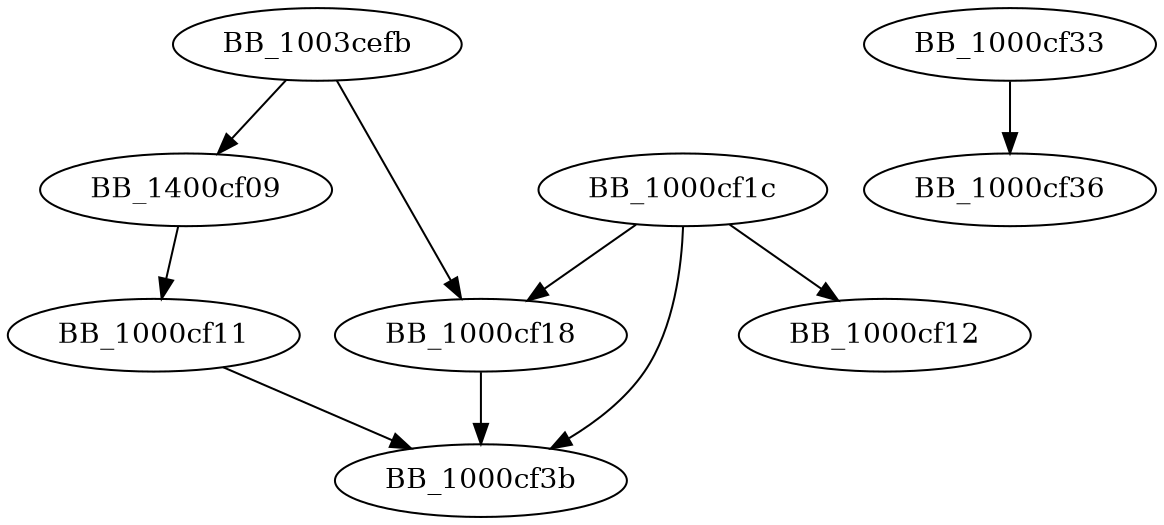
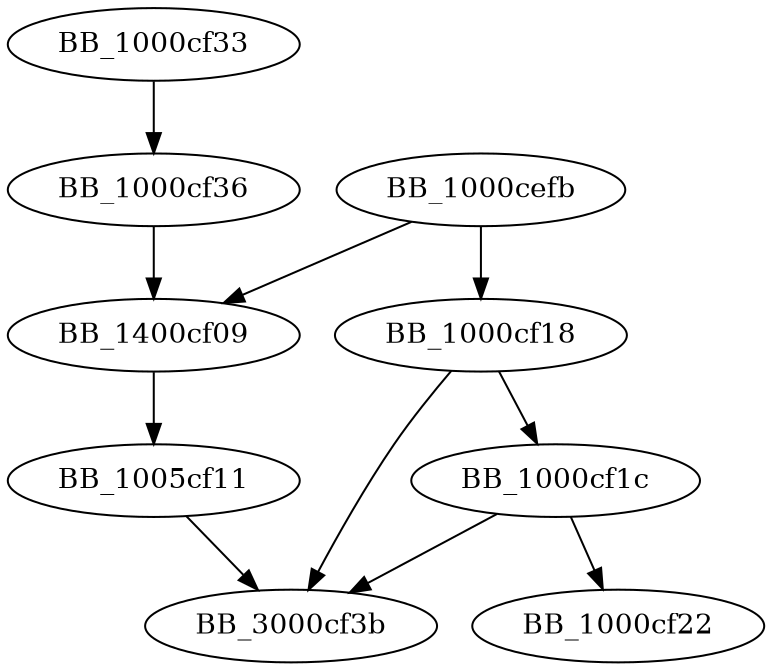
(317, 44) -> (481, 190)
none -> (154, 253)
(590, 257) -> (513, 399)
(154, 335) -> (154, 481)
(885, 335) -> (618, 626)
(481, 481) -> (291, 626)
